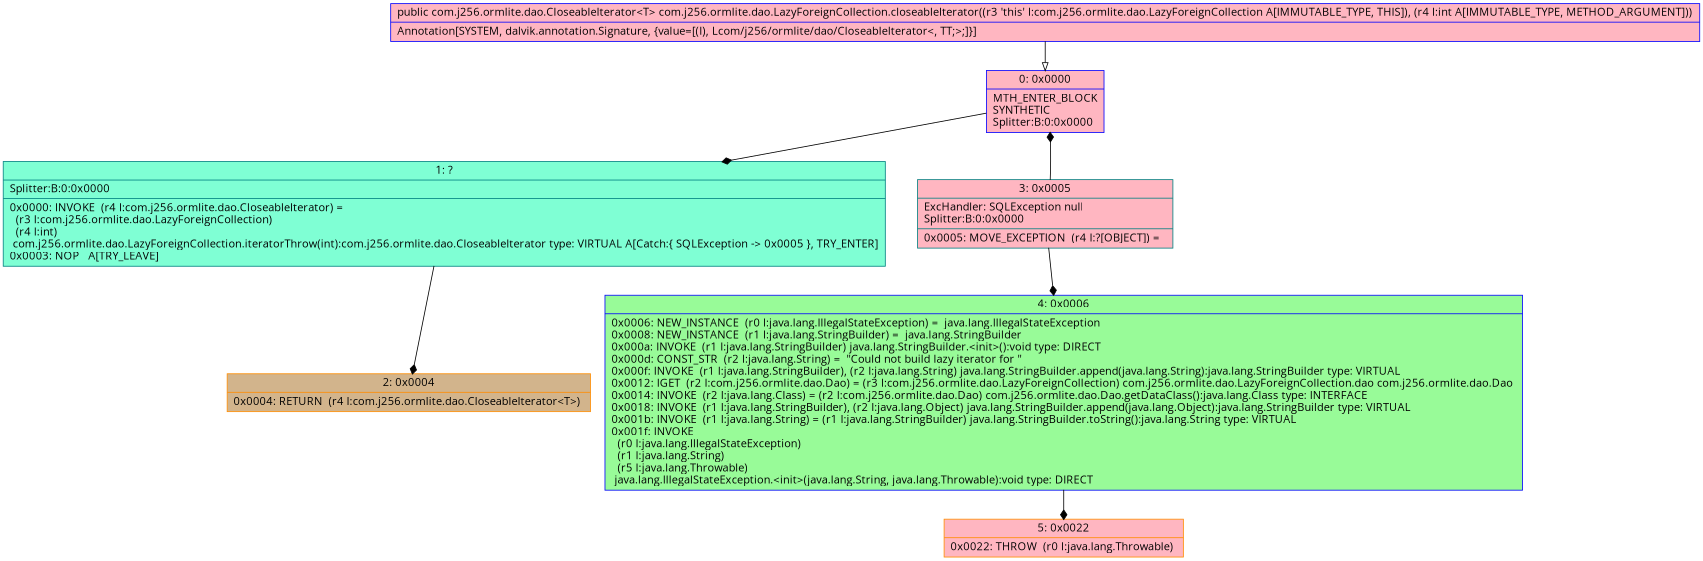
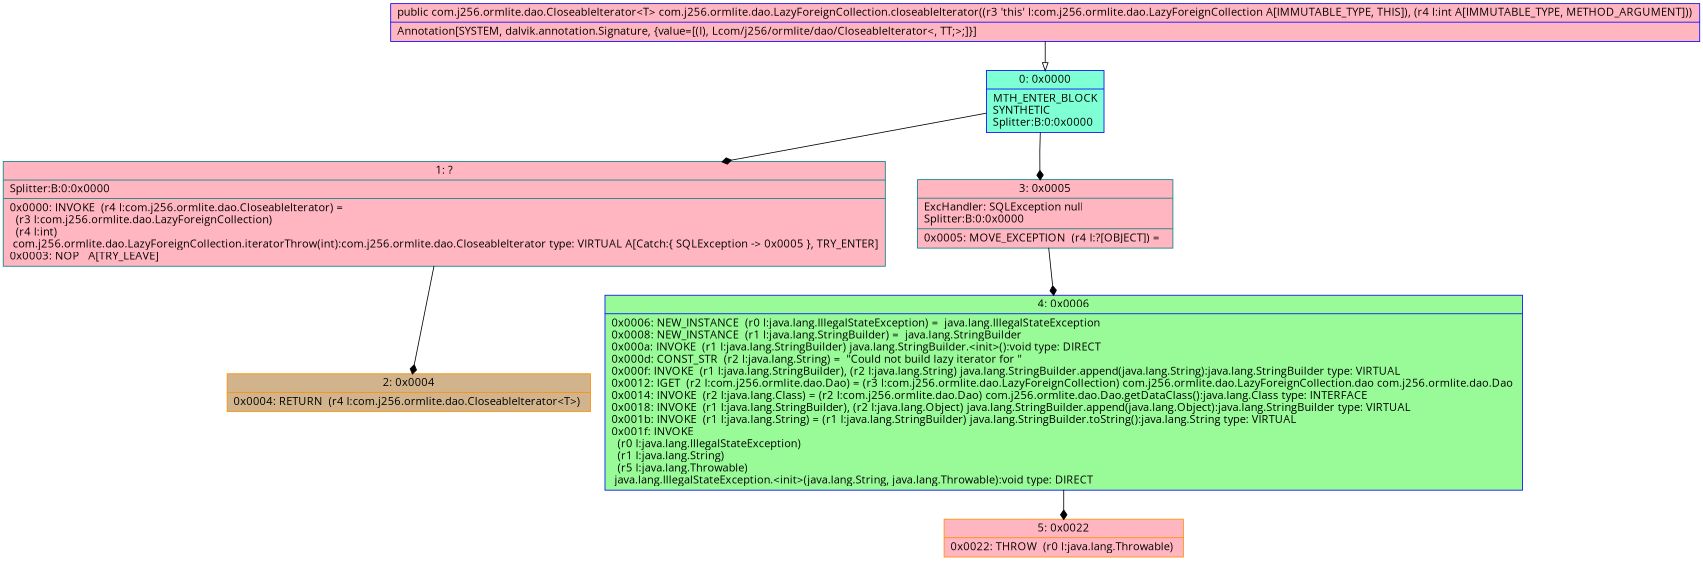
(1045, 102) -> (1045, 102)
(1051, 161) -> (1040, 151)
(444, 214) -> (444, 214)
